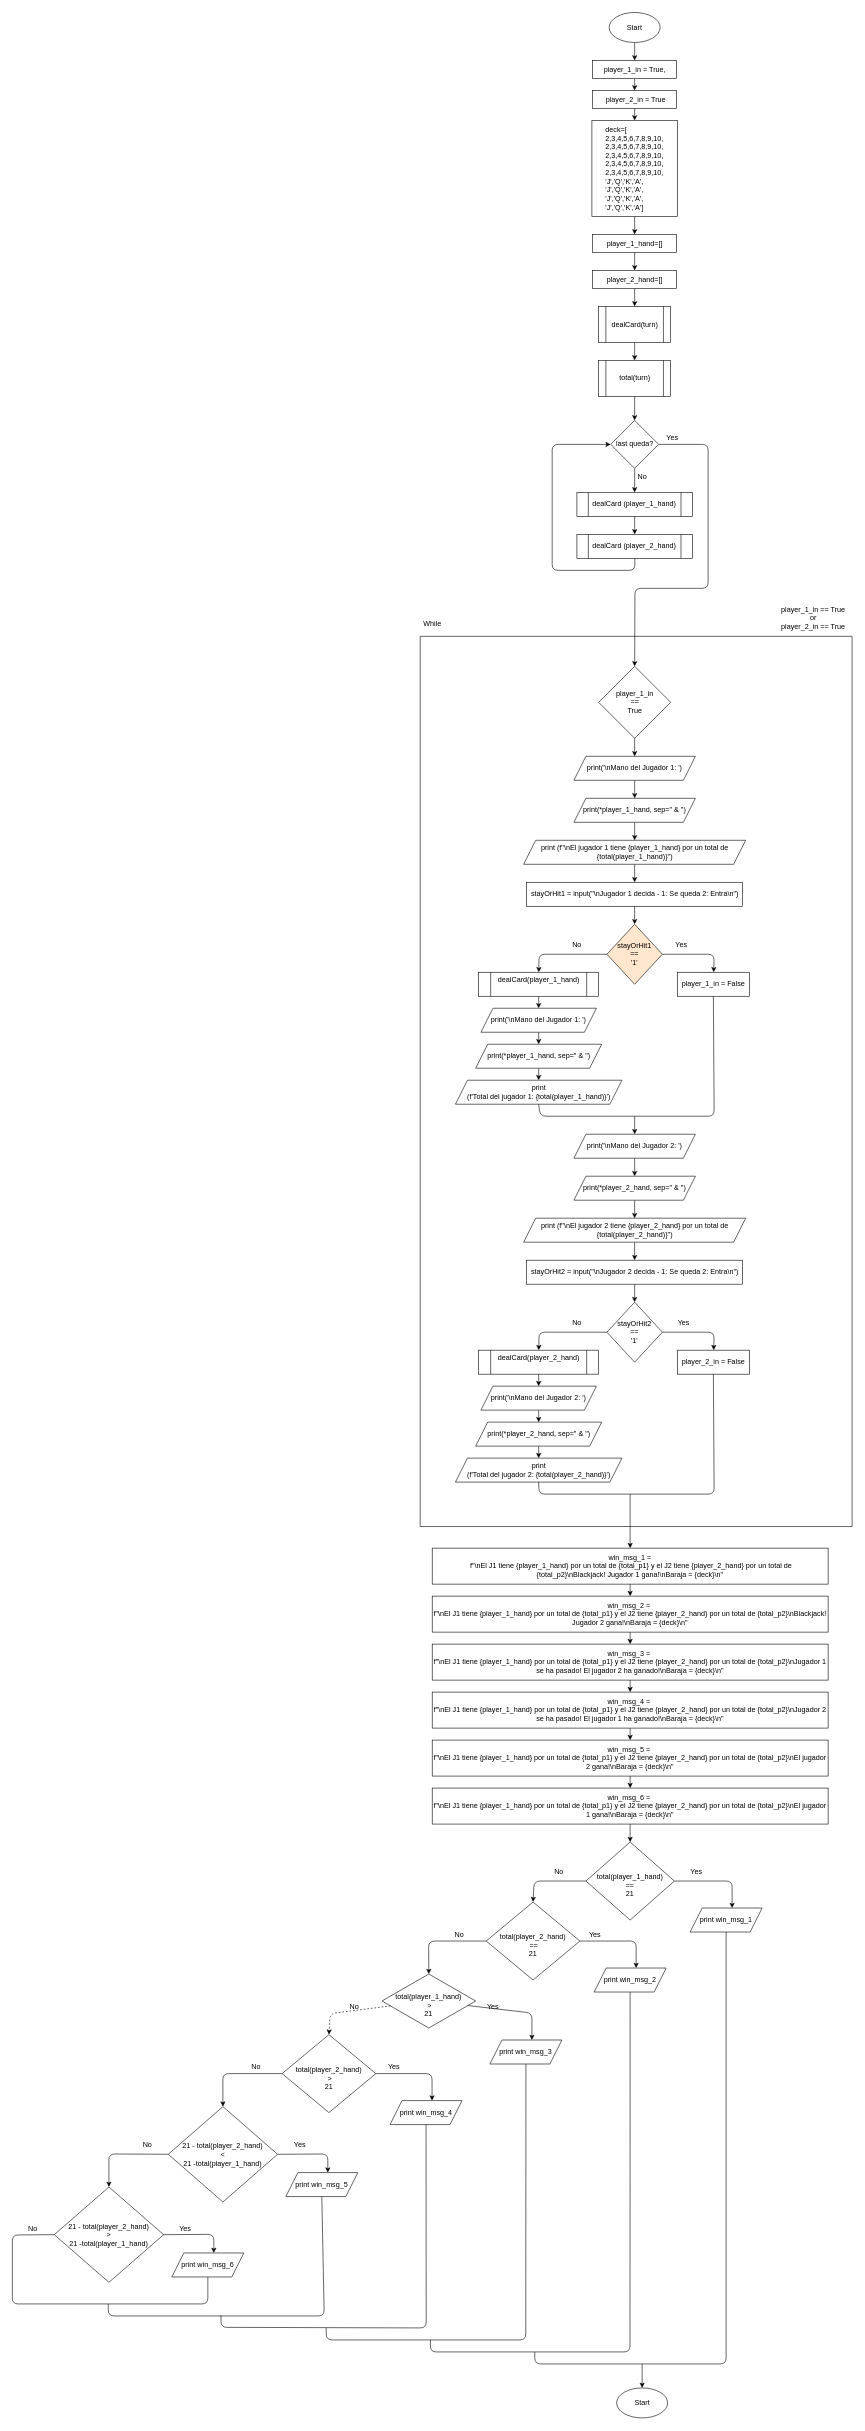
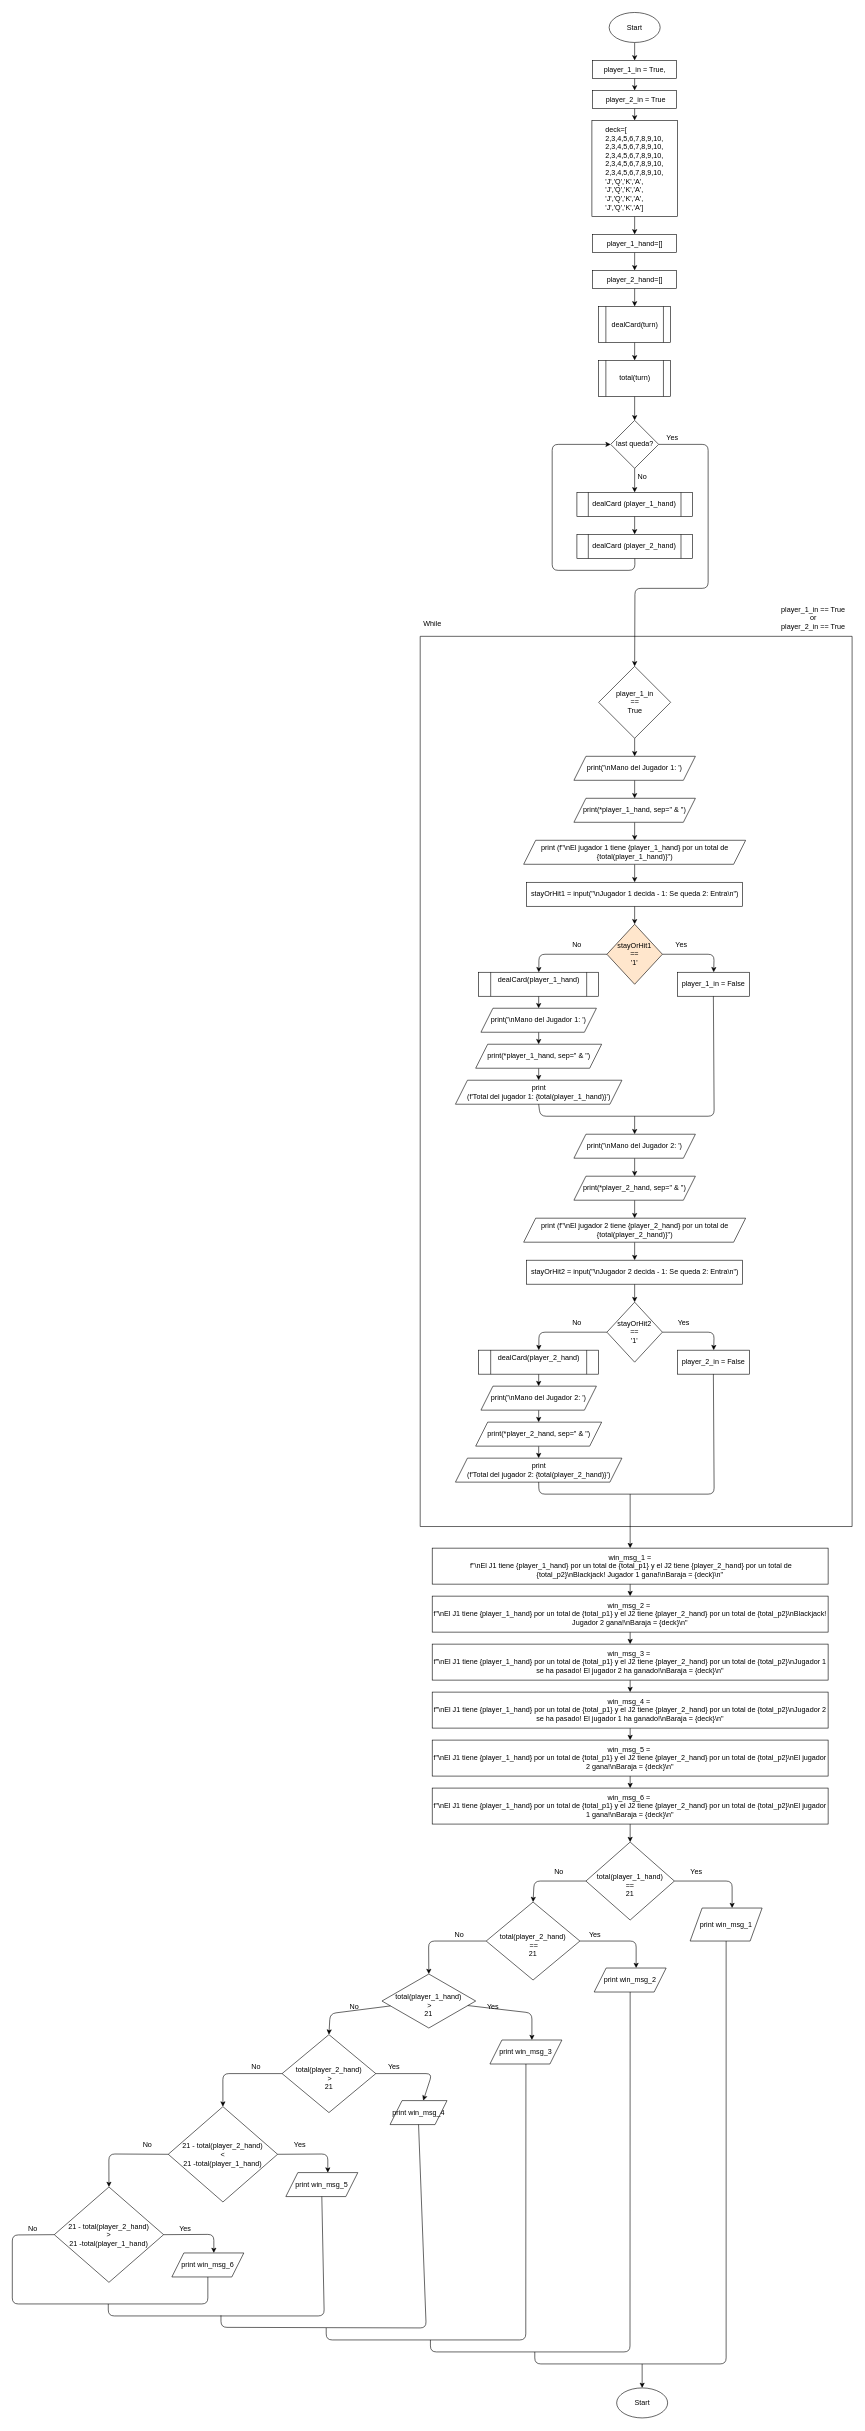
(726, 1920) -> (726, 1925)
(352, 2011) -> (352, 2011)
(426, 2113) -> (419, 2113)
